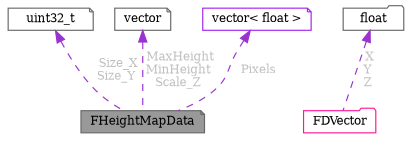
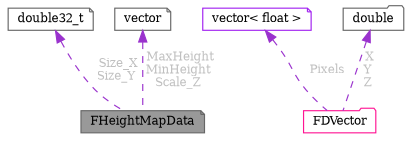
(51, 19) -> (51, 19)
(373, 19) -> (373, 19)
(220, 84) -> (297, 77)
